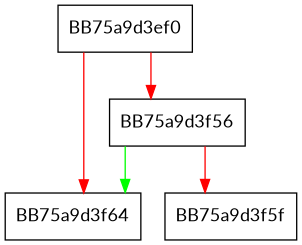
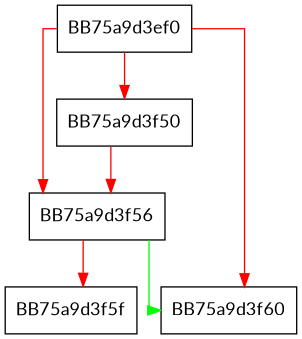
none -> (125, 123)
(73, 216) -> (229, 310)
